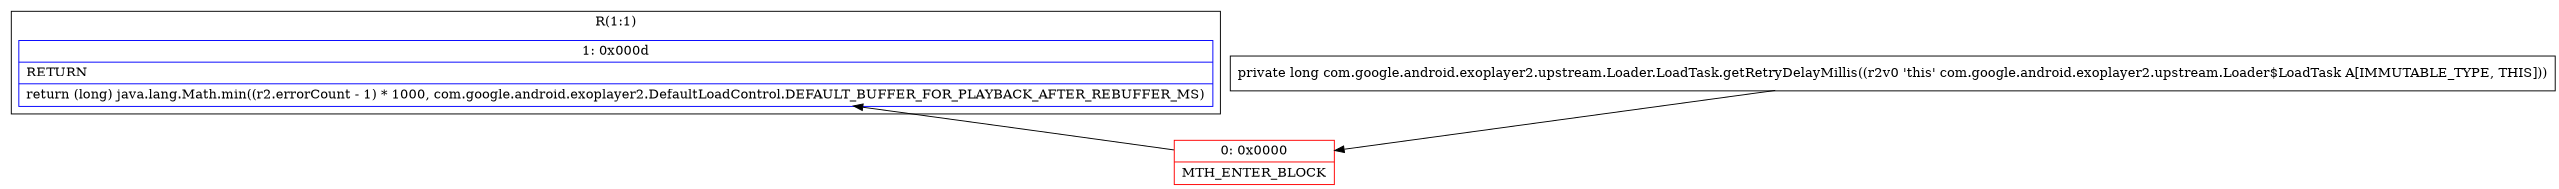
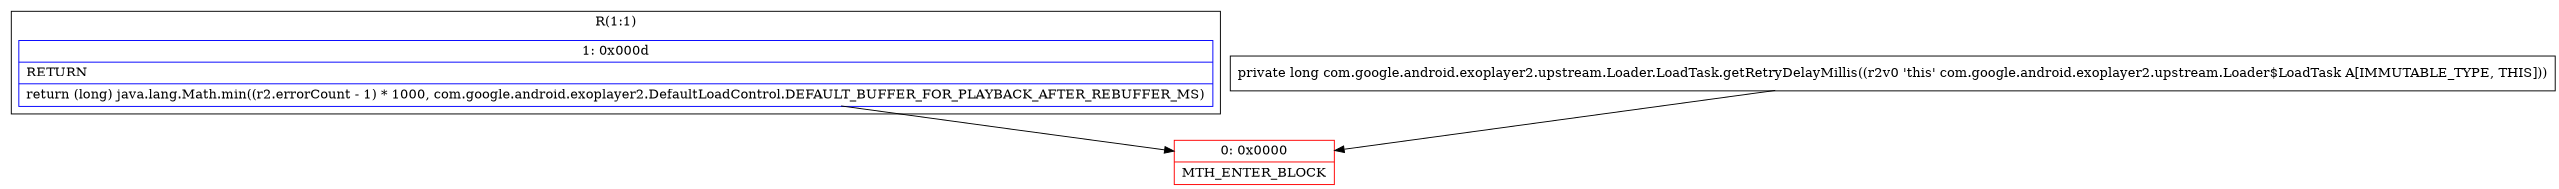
(1018, 128) -> (1003, 128)
